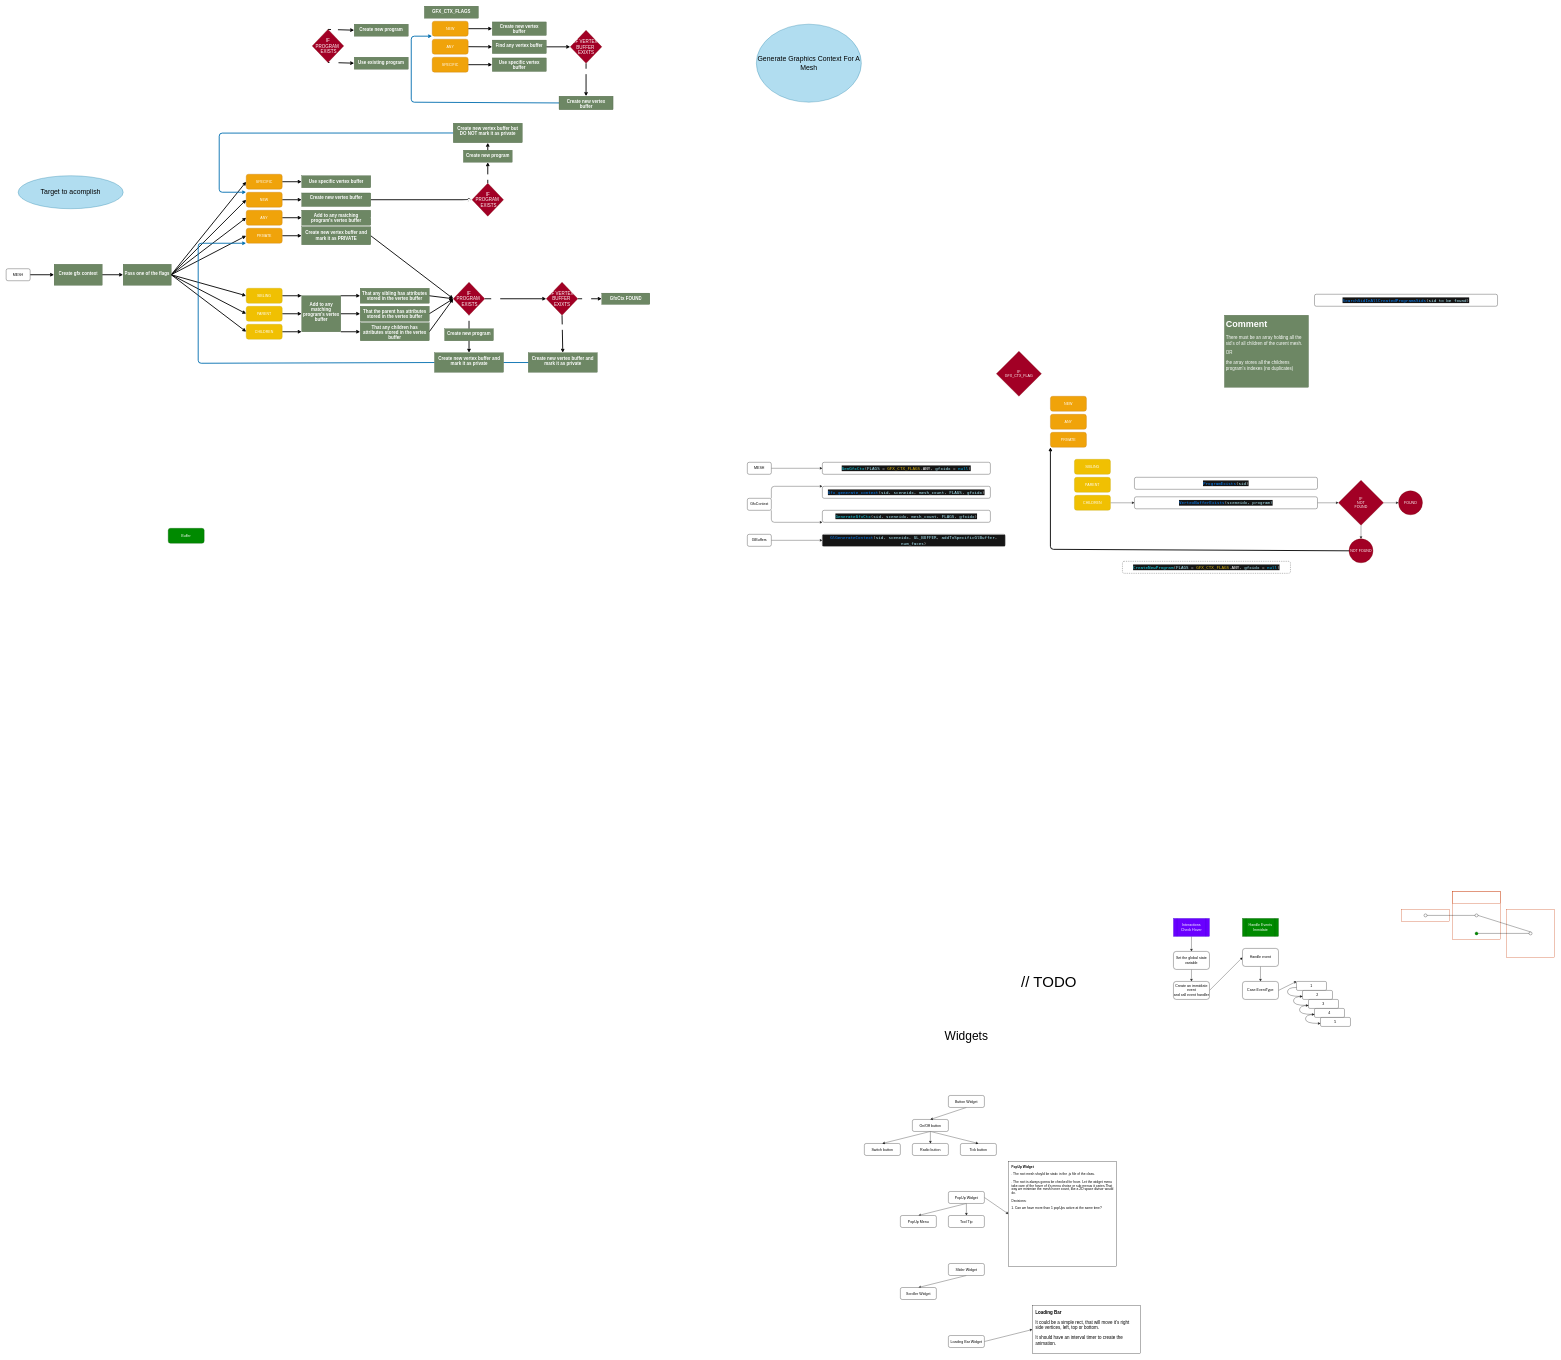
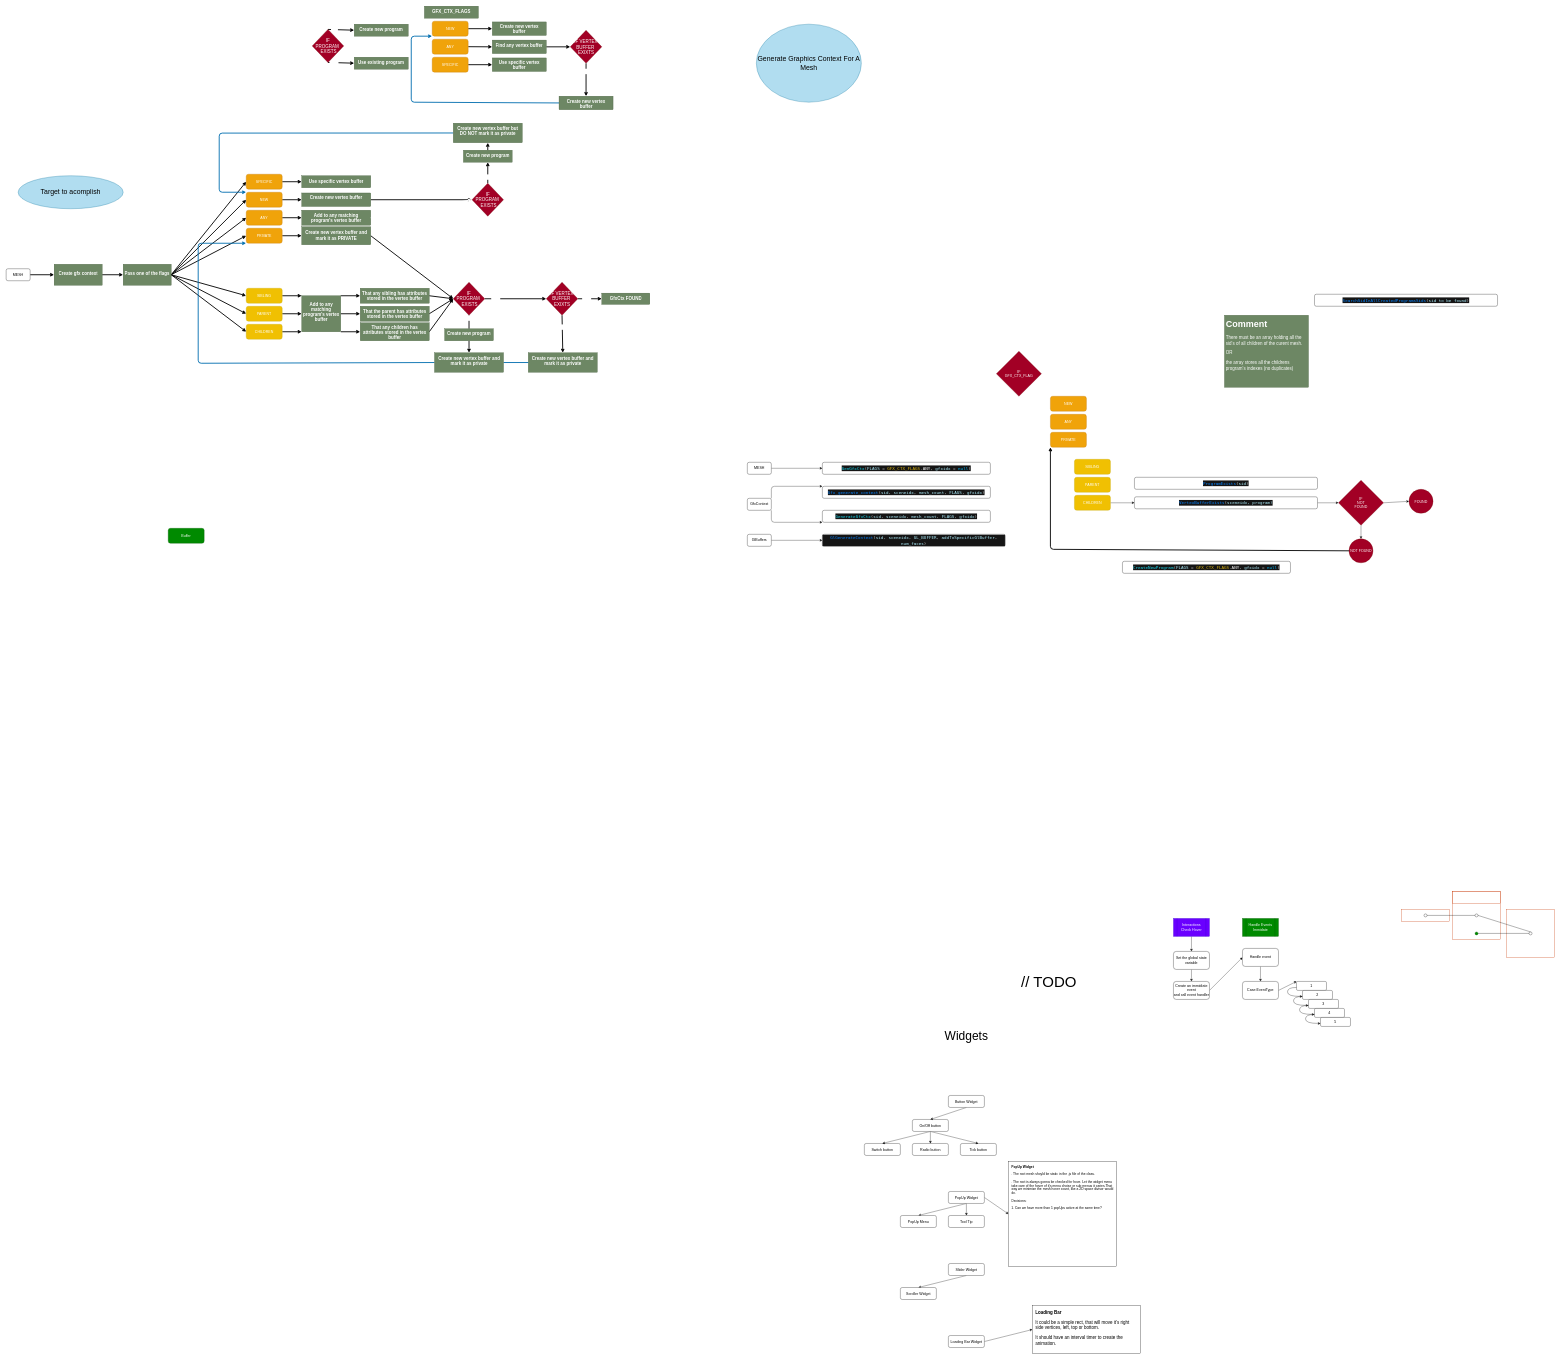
(1410, 503) -> (1421, 501)
(1206, 567) -> (1206, 567)
